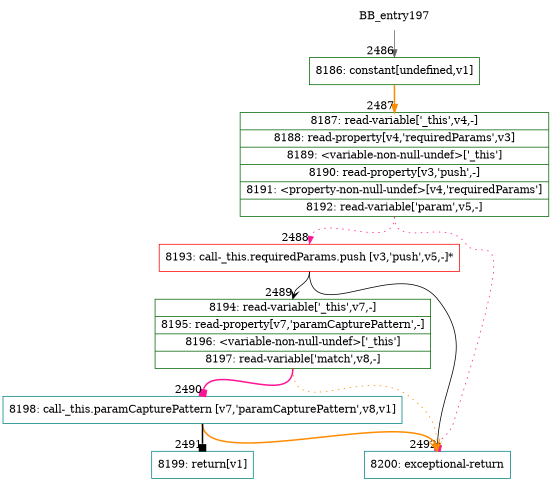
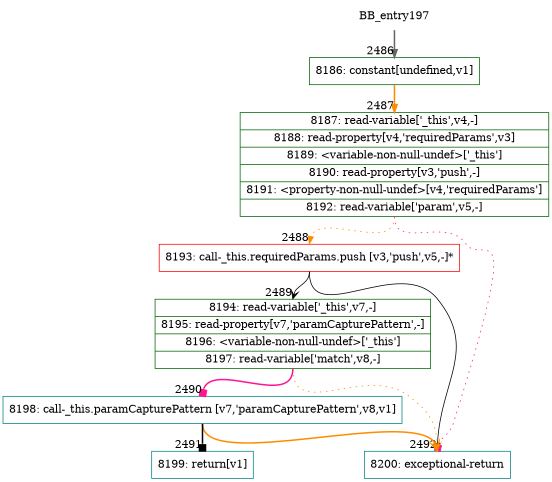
(394, 40) -> (394, 40)
(356, 231) -> (356, 231)
